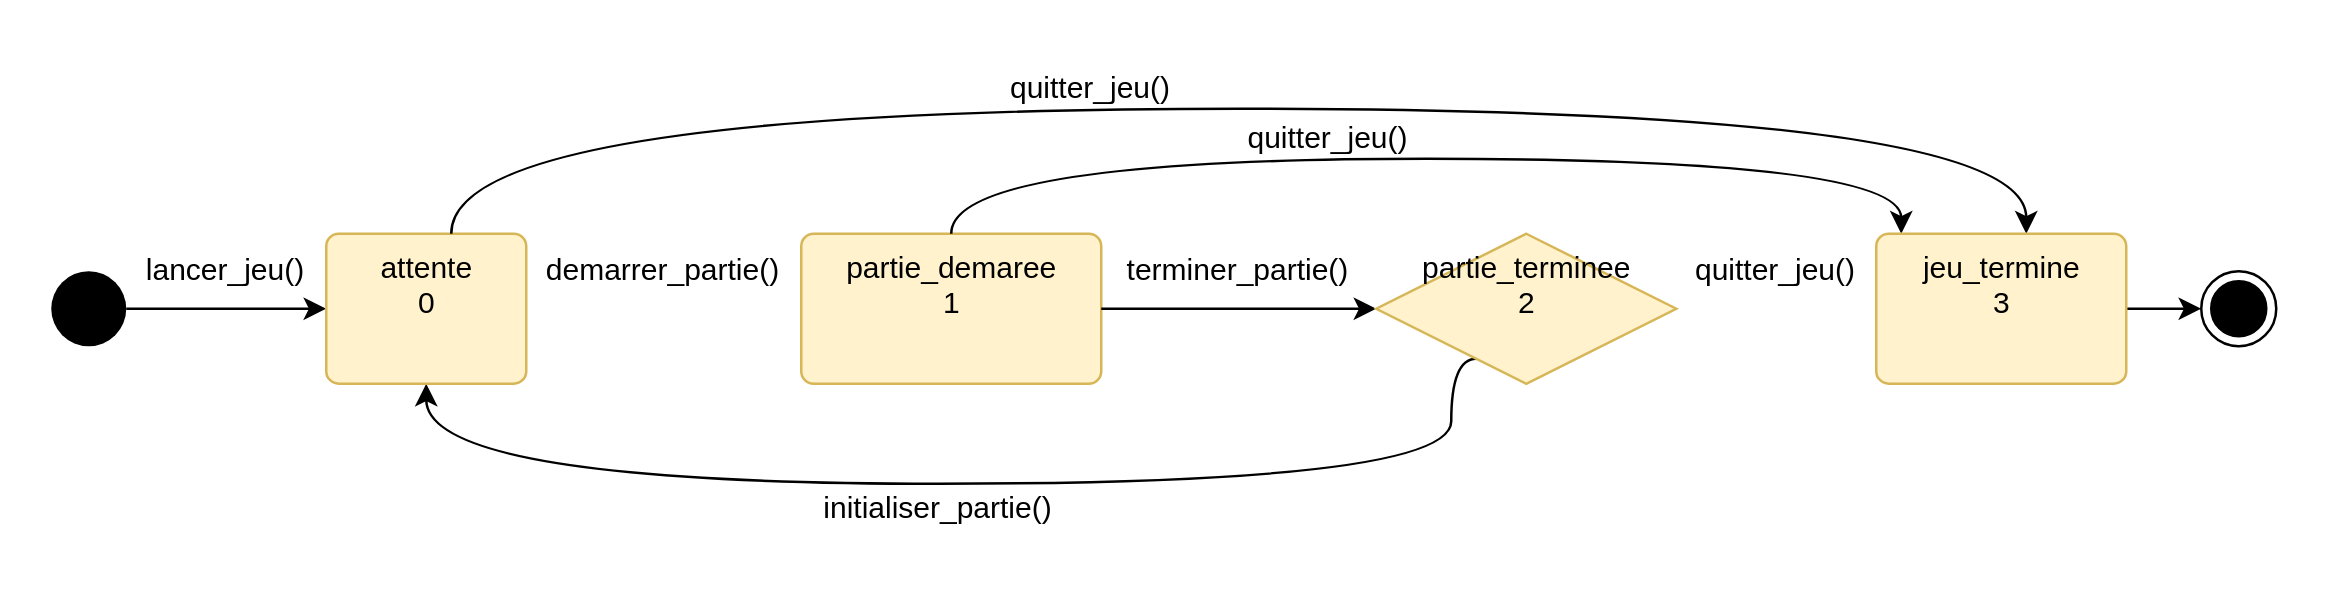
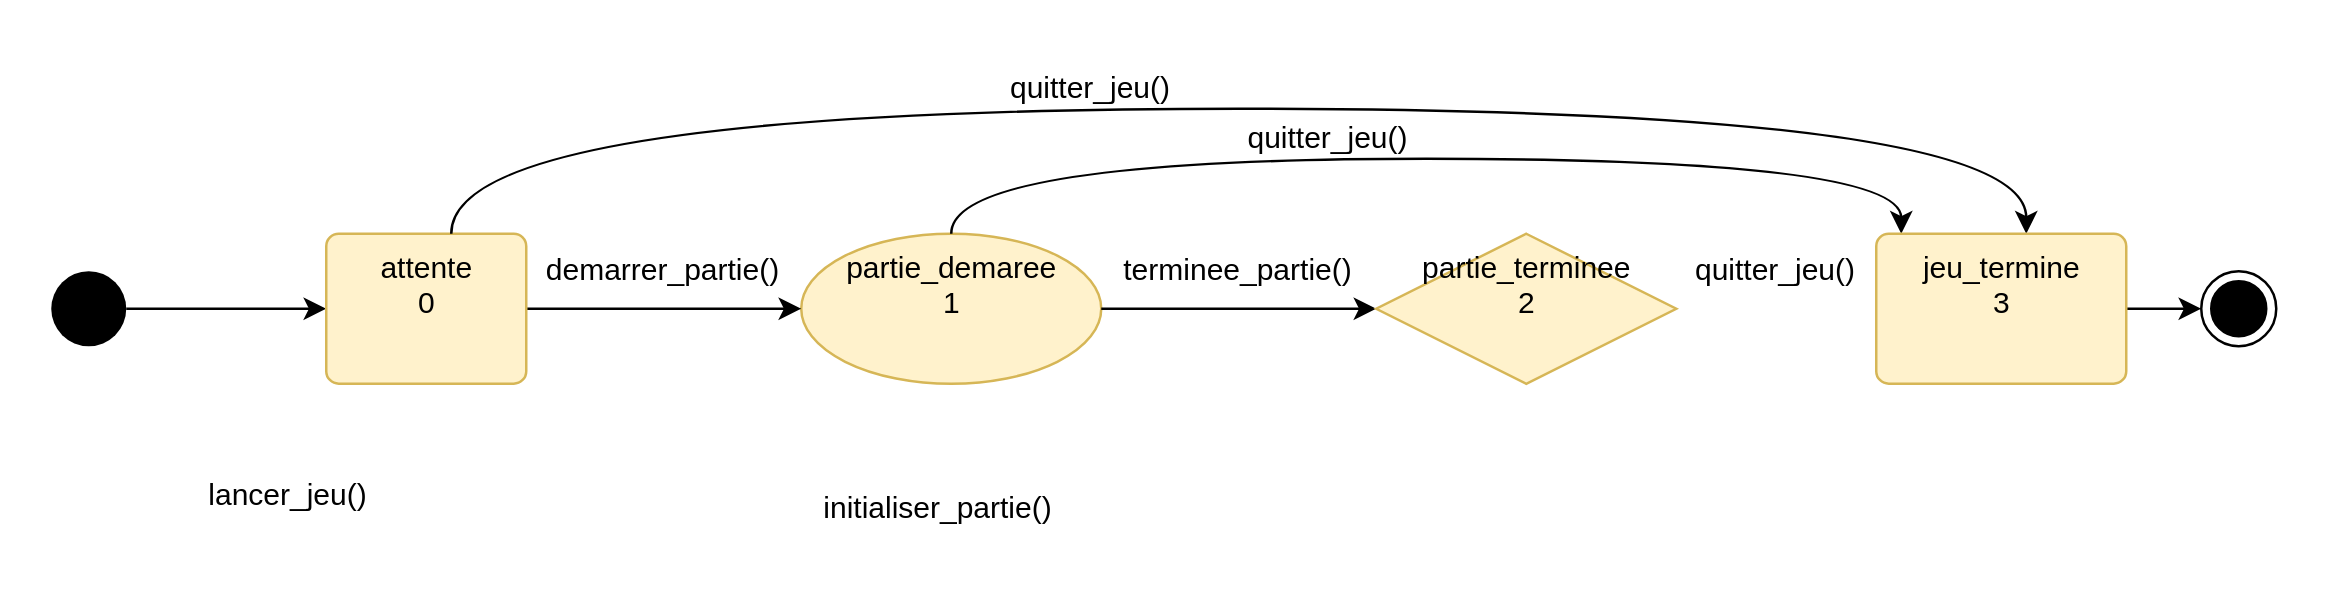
(226, 271) -> (289, 496)
(1239, 271) -> (1239, 271)
none -> (655, 309)
(951, 309) -> (951, 309)
(968, 484) -> none
